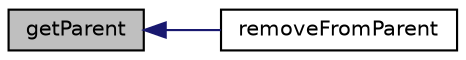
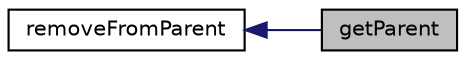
(193, 30) -> (294, 30)
